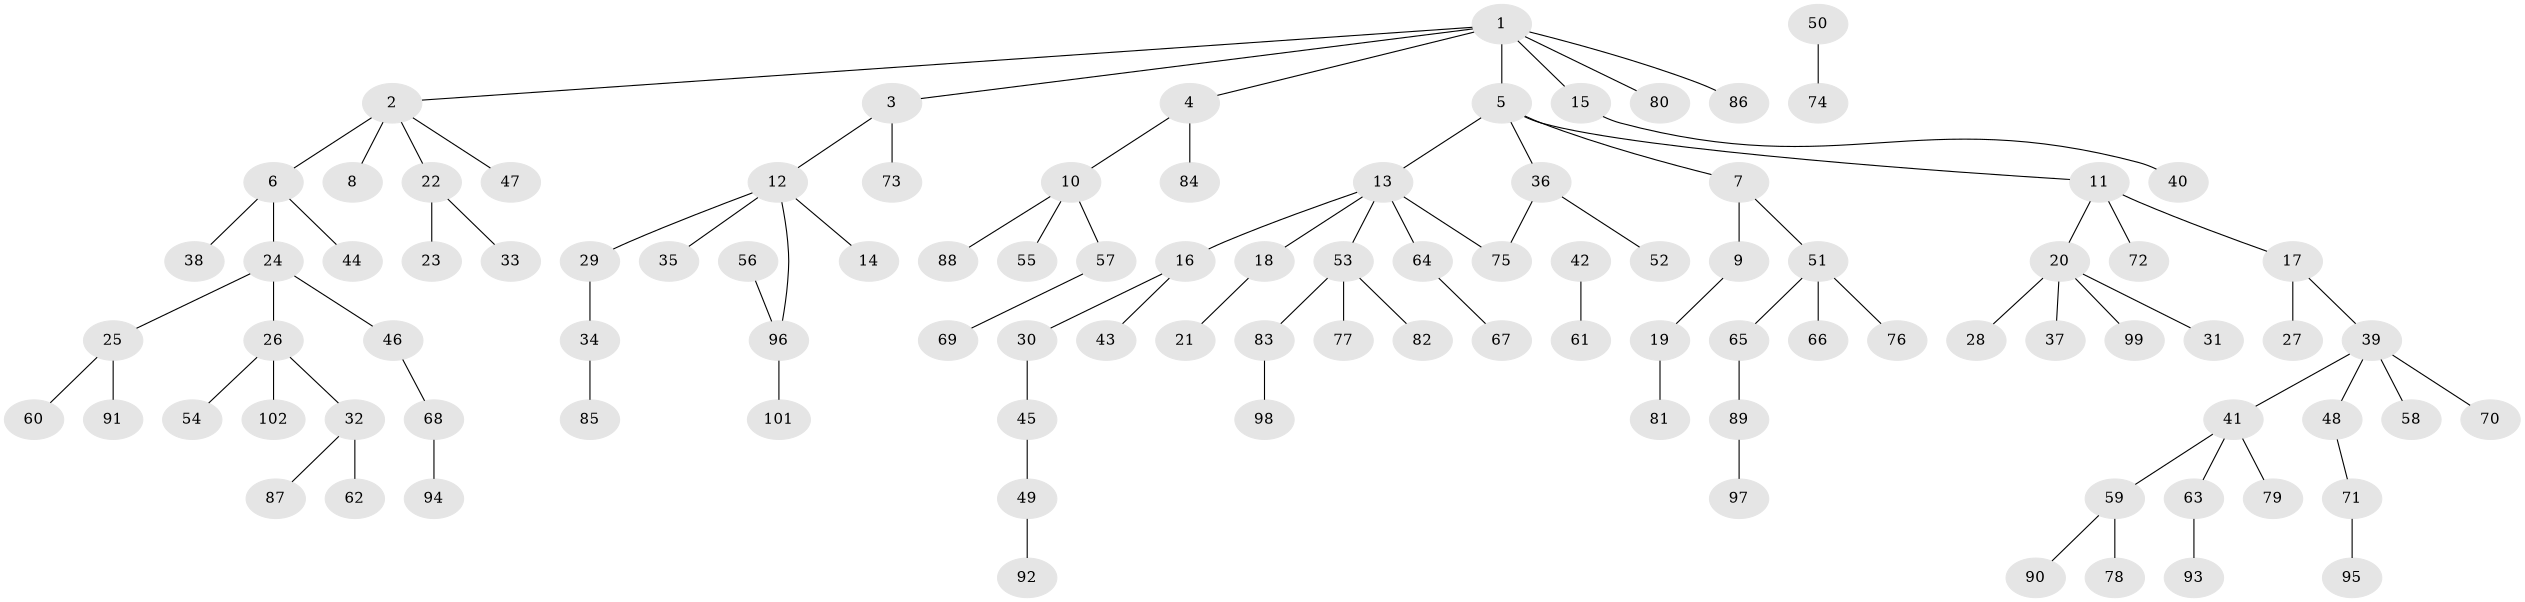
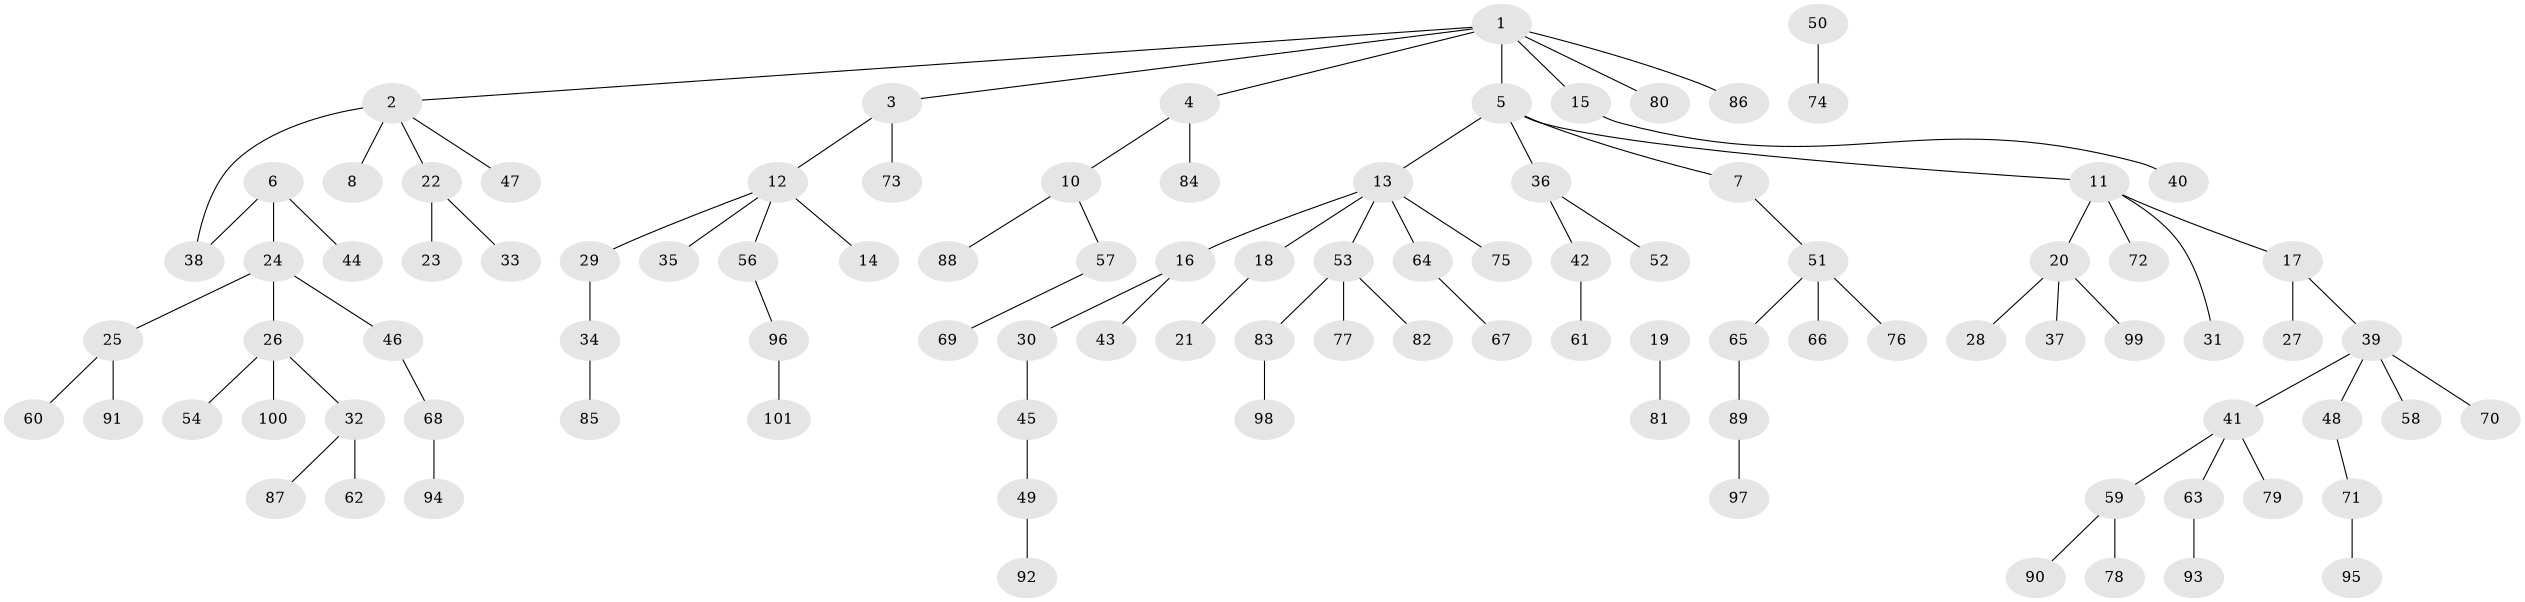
(333, 143) -> (255, 146)
(1522, 222) -> (1561, 222)
(789, 261) -> (763, 222)
(1027, 261) -> none
(1739, 261) -> none
(2137, 301) -> (2182, 247)
(274, 420) -> (274, 420)
